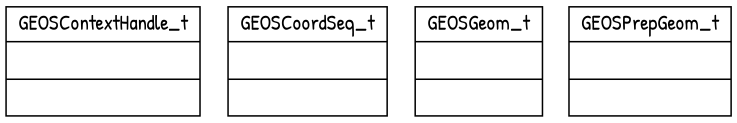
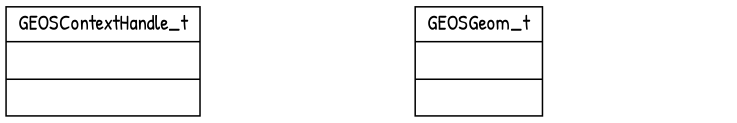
(308, 61) -> none
(650, 61) -> none
